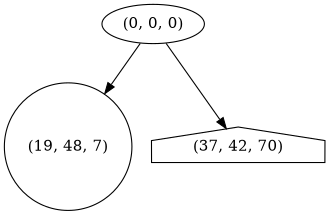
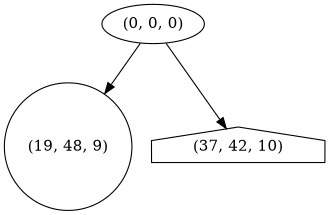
(68, 147) -> (68, 147)
(238, 147) -> (238, 147)
